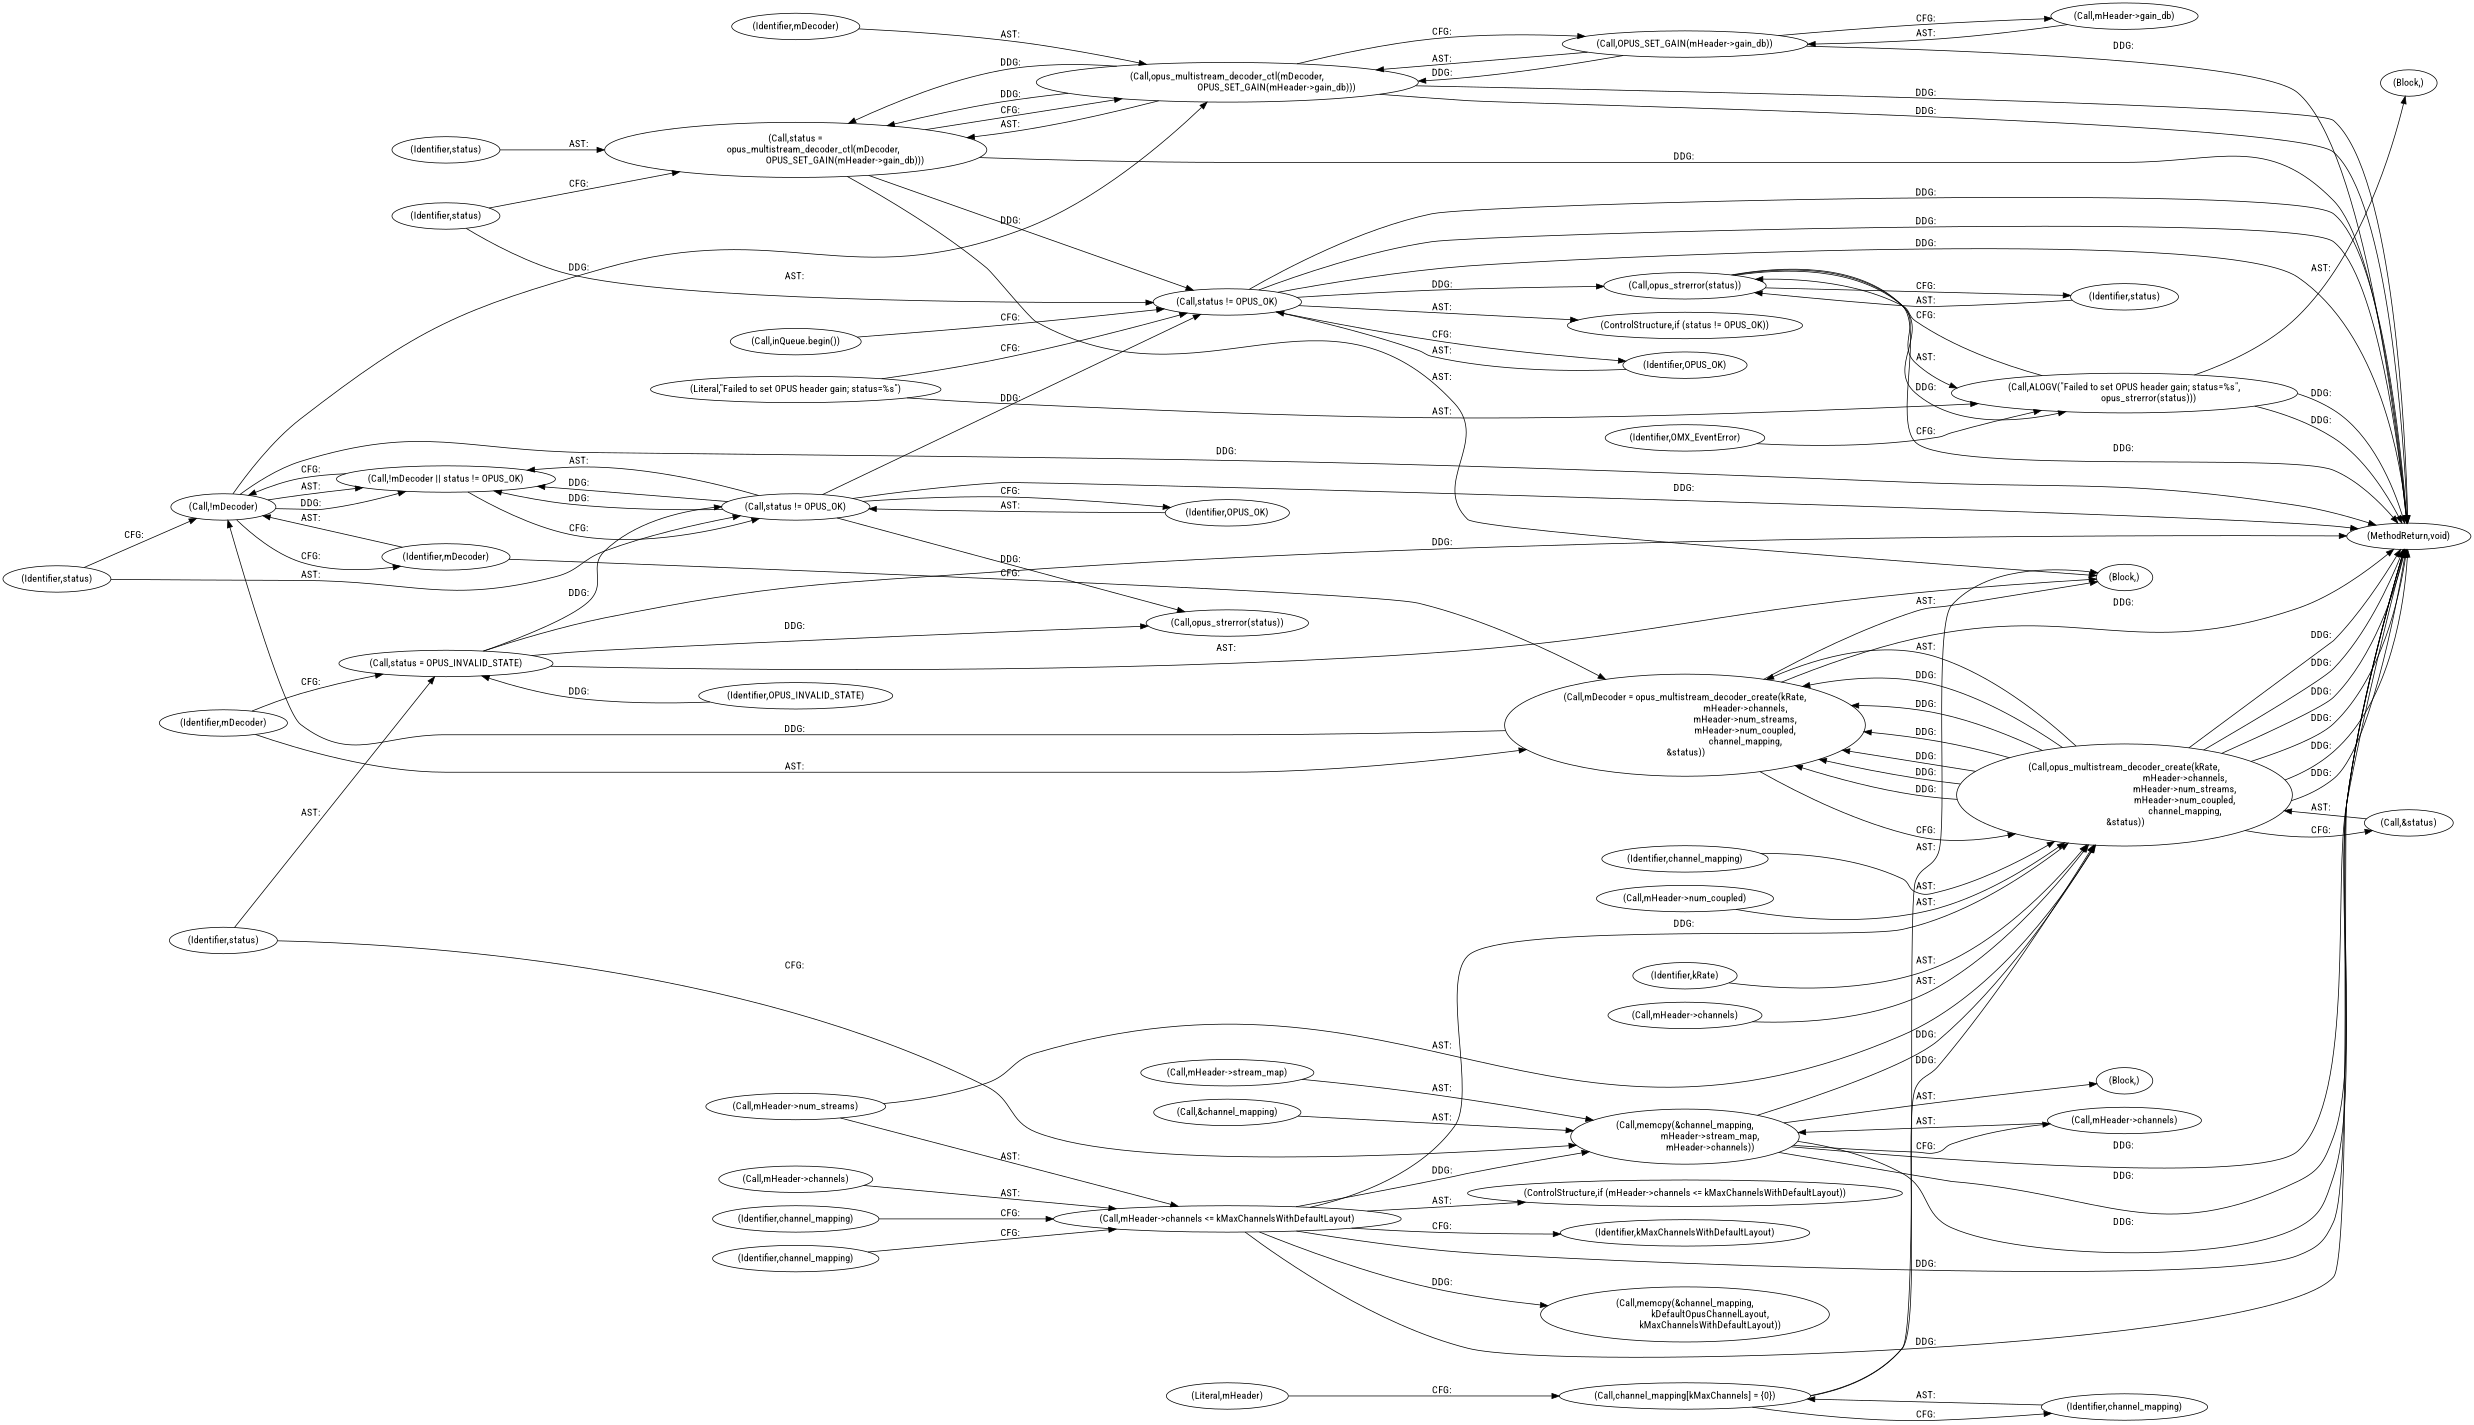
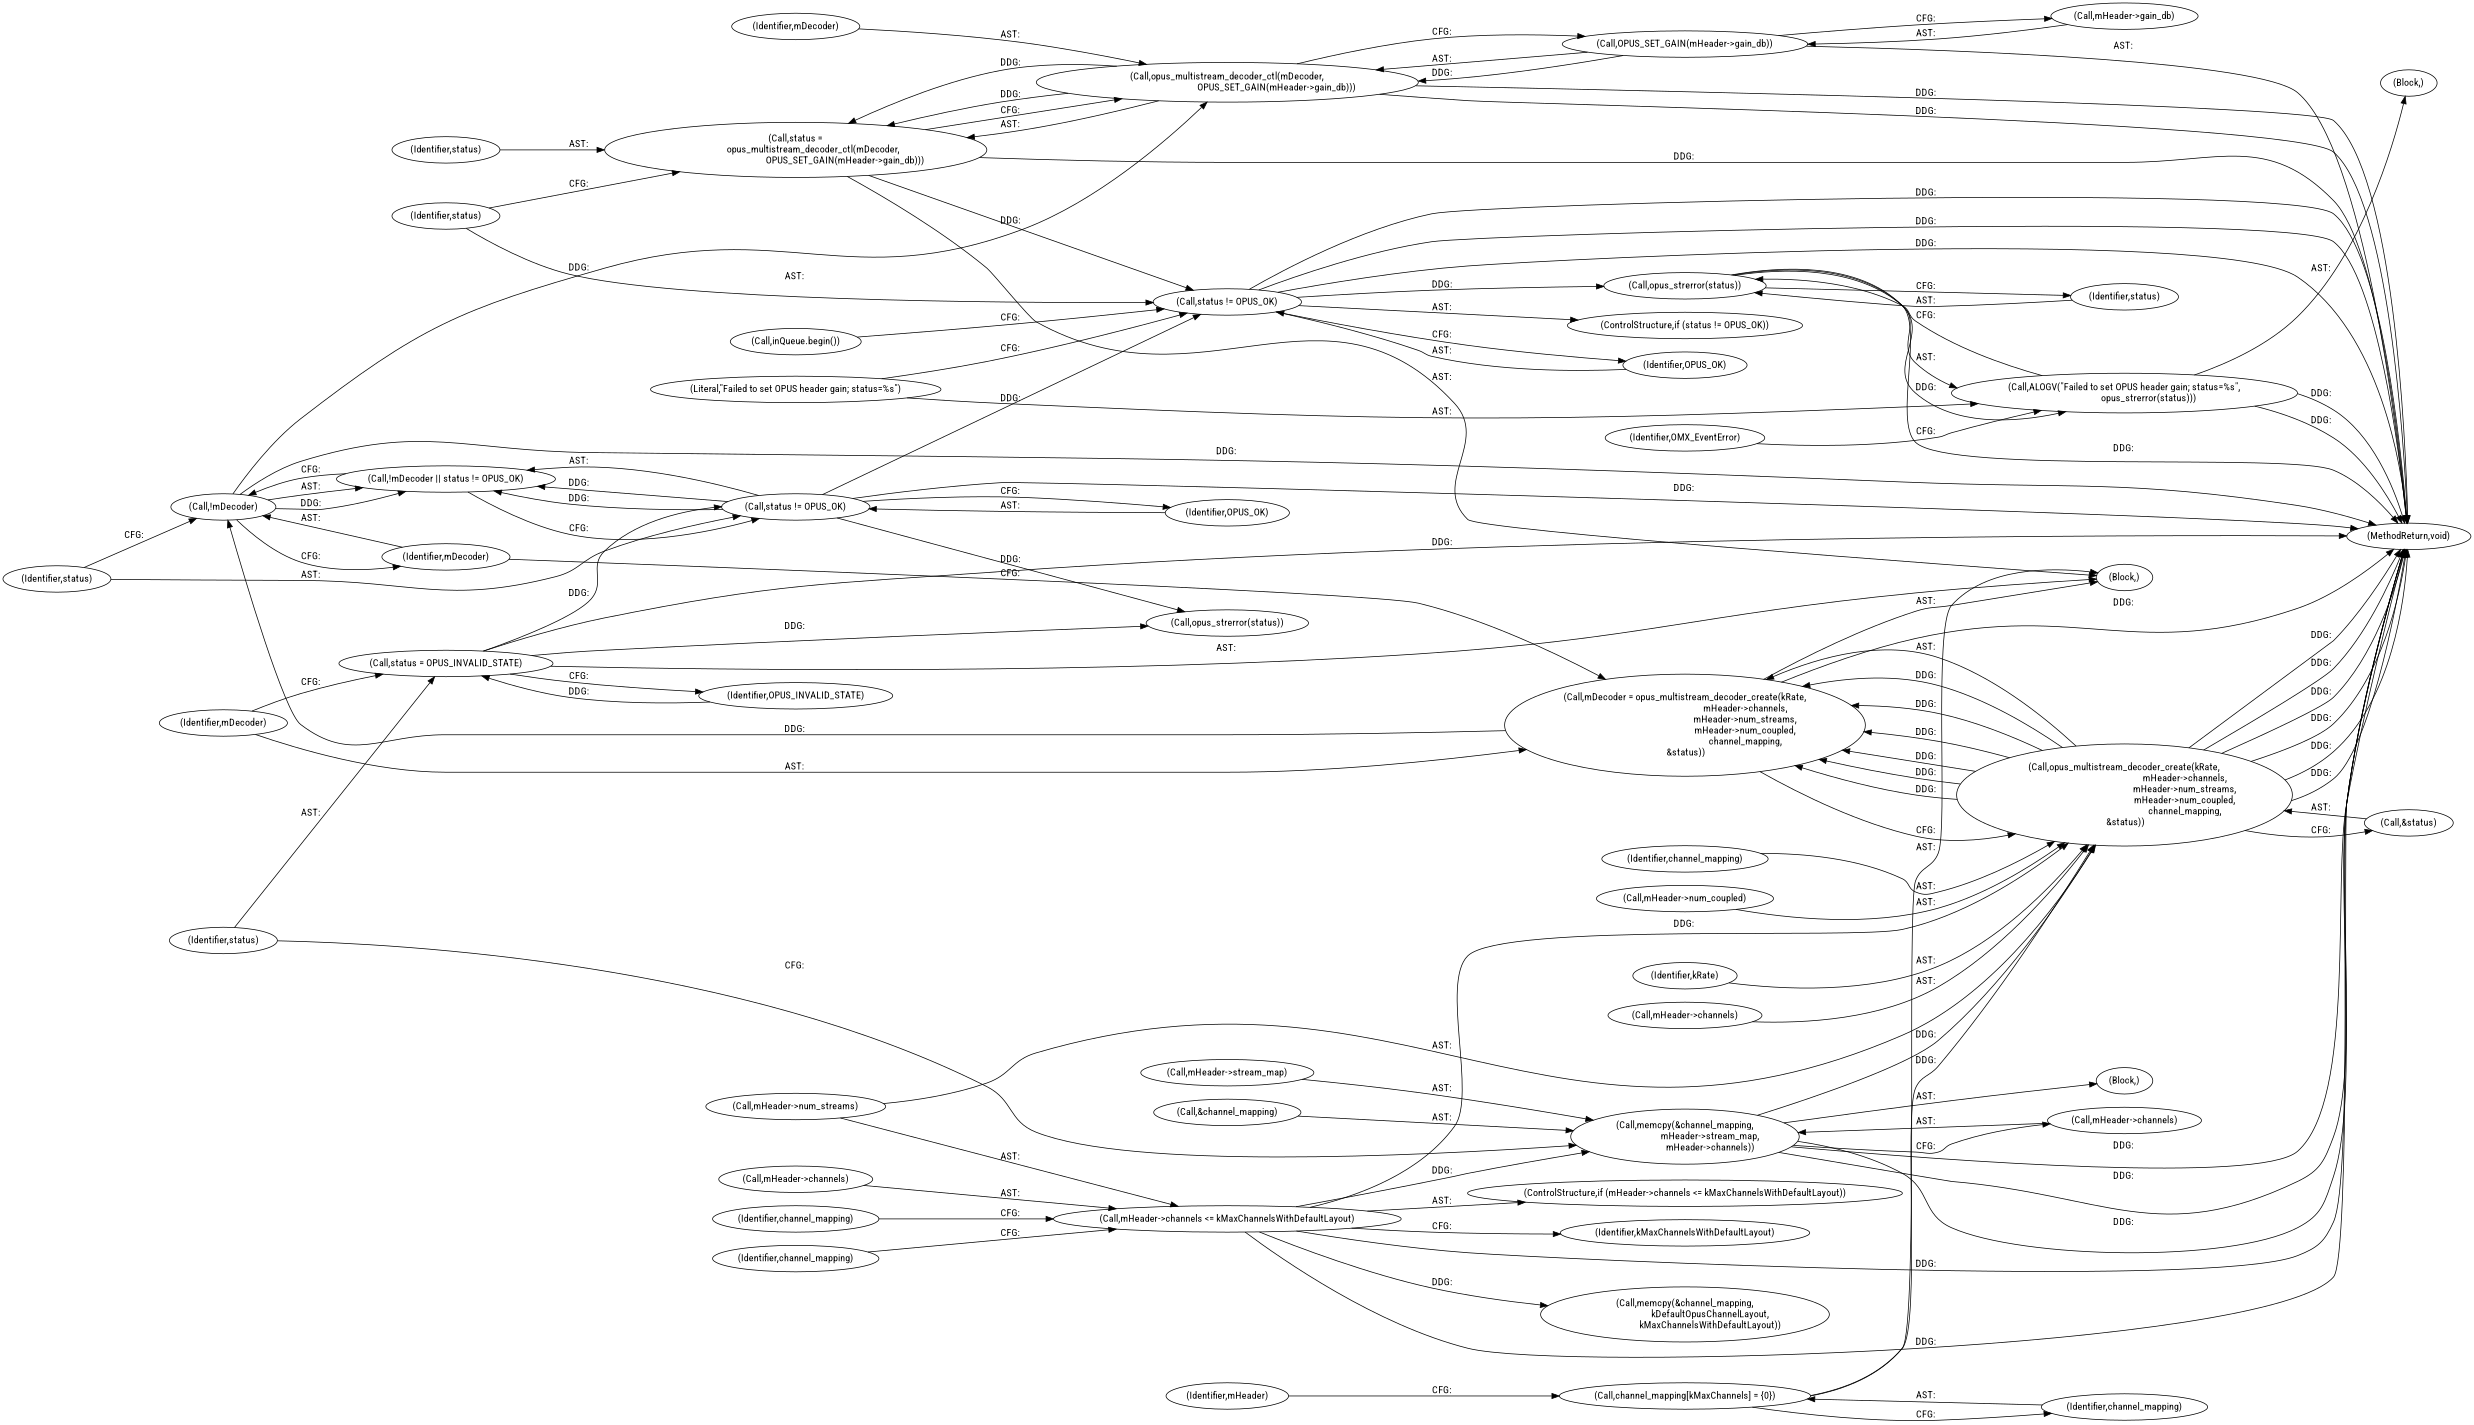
(2125, 46) -> (2125, 46)
none -> (602, 685)
(1227, 1396) -> (1227, 1396)
